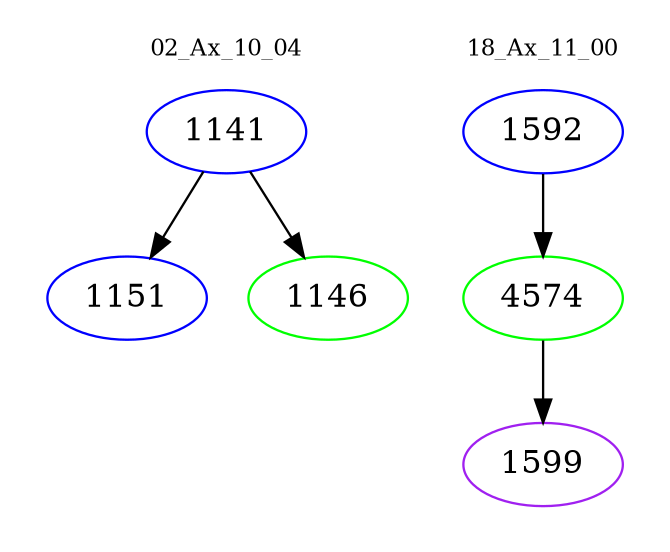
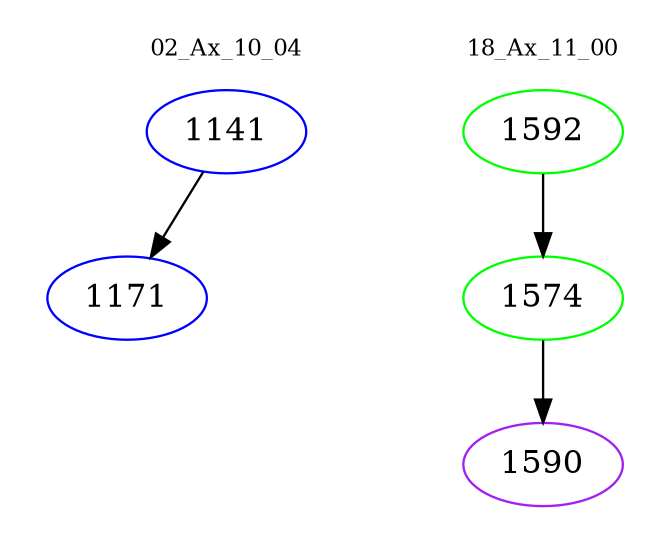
(543, 132) -> (543, 132)
(127, 298) -> (127, 298)
(328, 298) -> none
(543, 298) -> (543, 298)
(543, 465) -> (543, 465)
